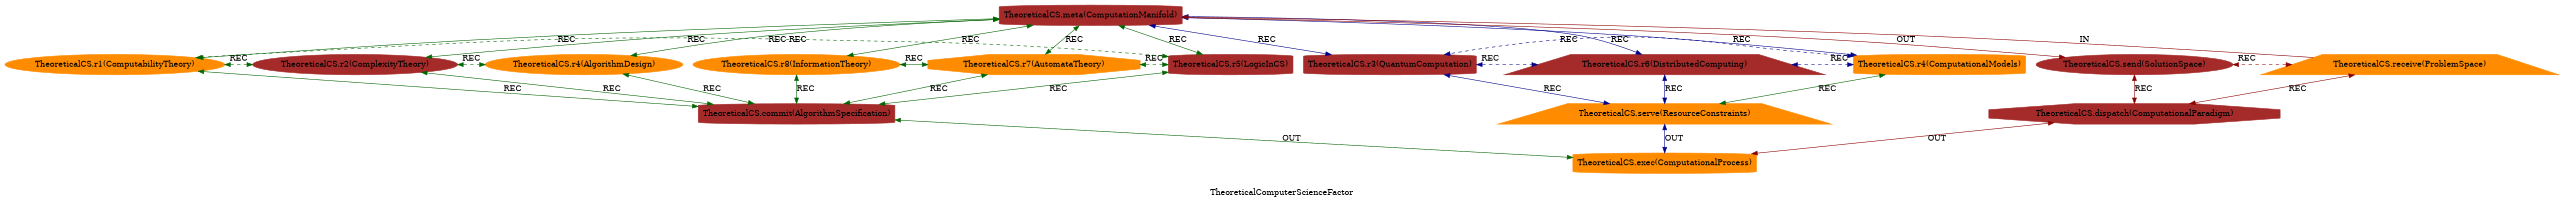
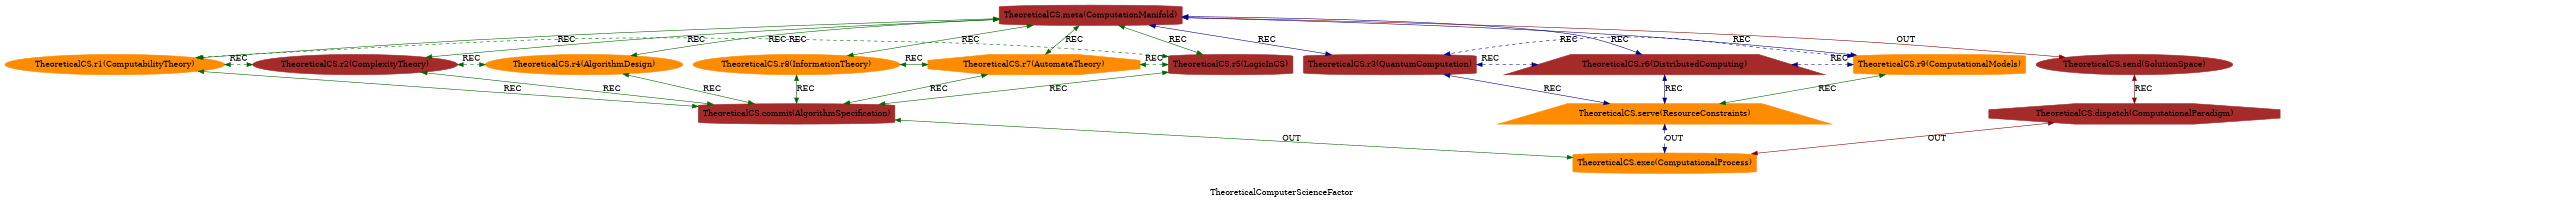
(1940, 65) -> (1940, 65)
(2410, 65) -> none
(1665, 138) -> (1665, 138)
